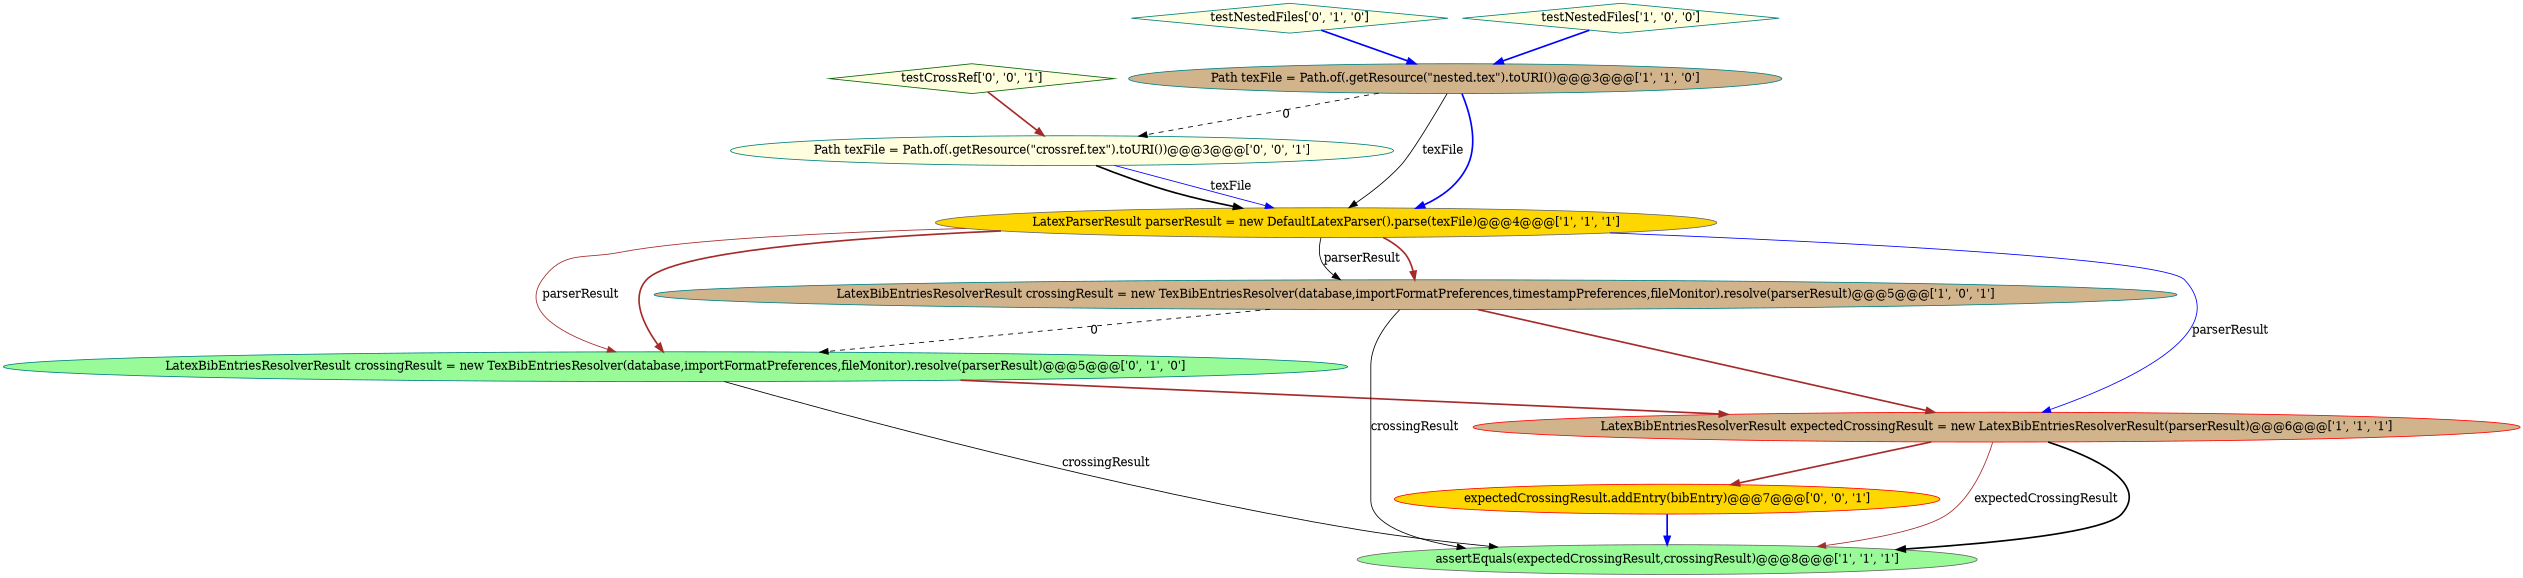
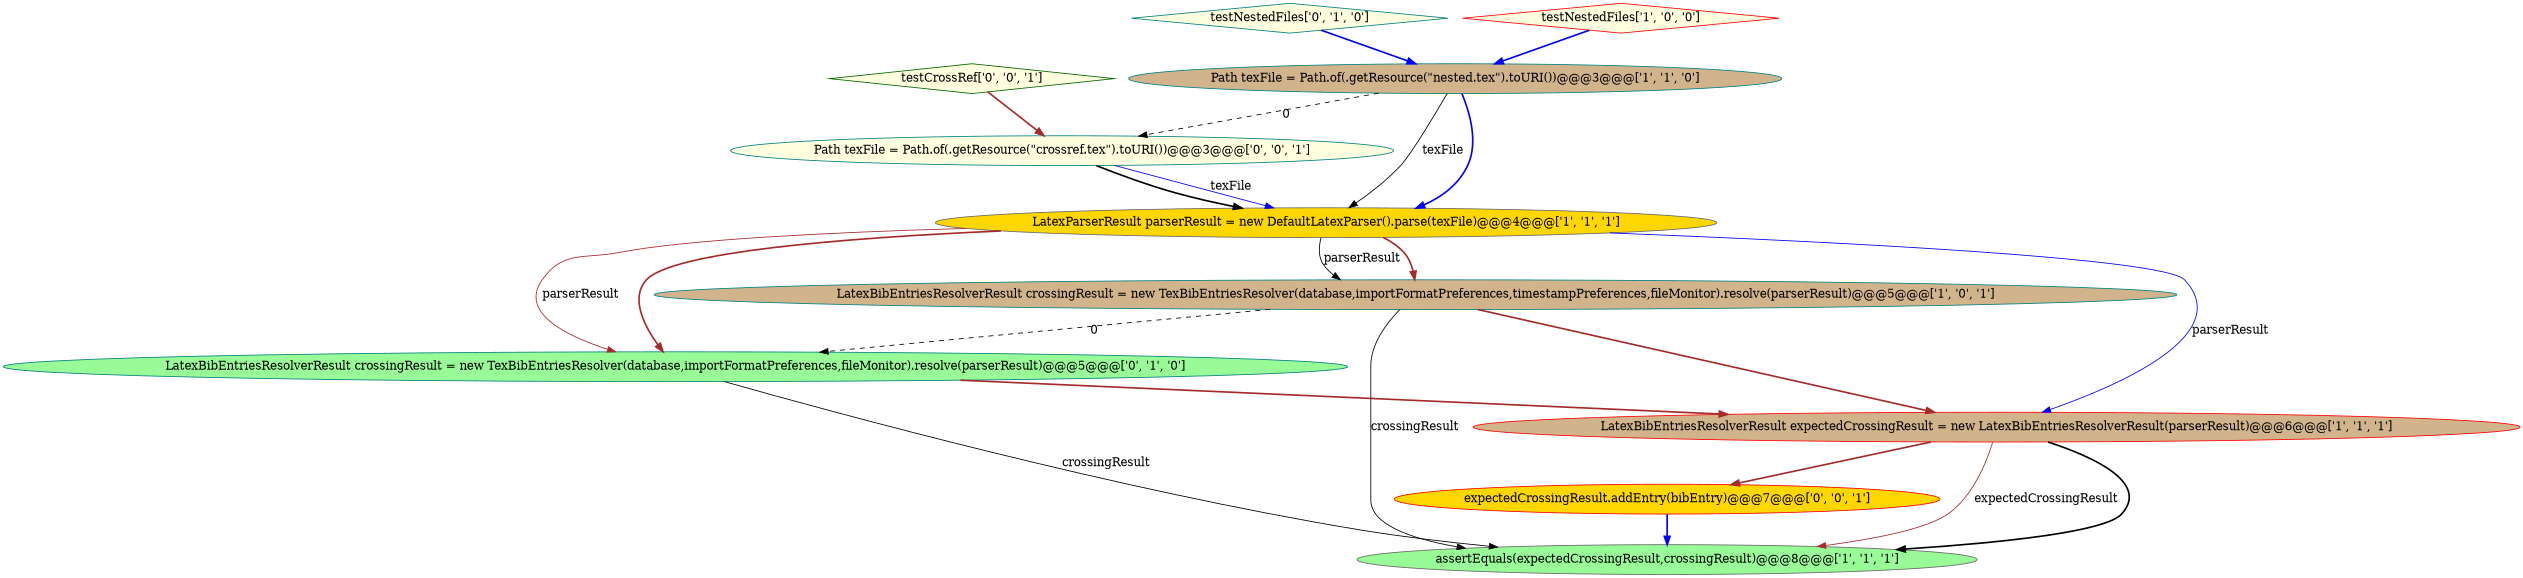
(1621, 18) -> (1621, 18)
